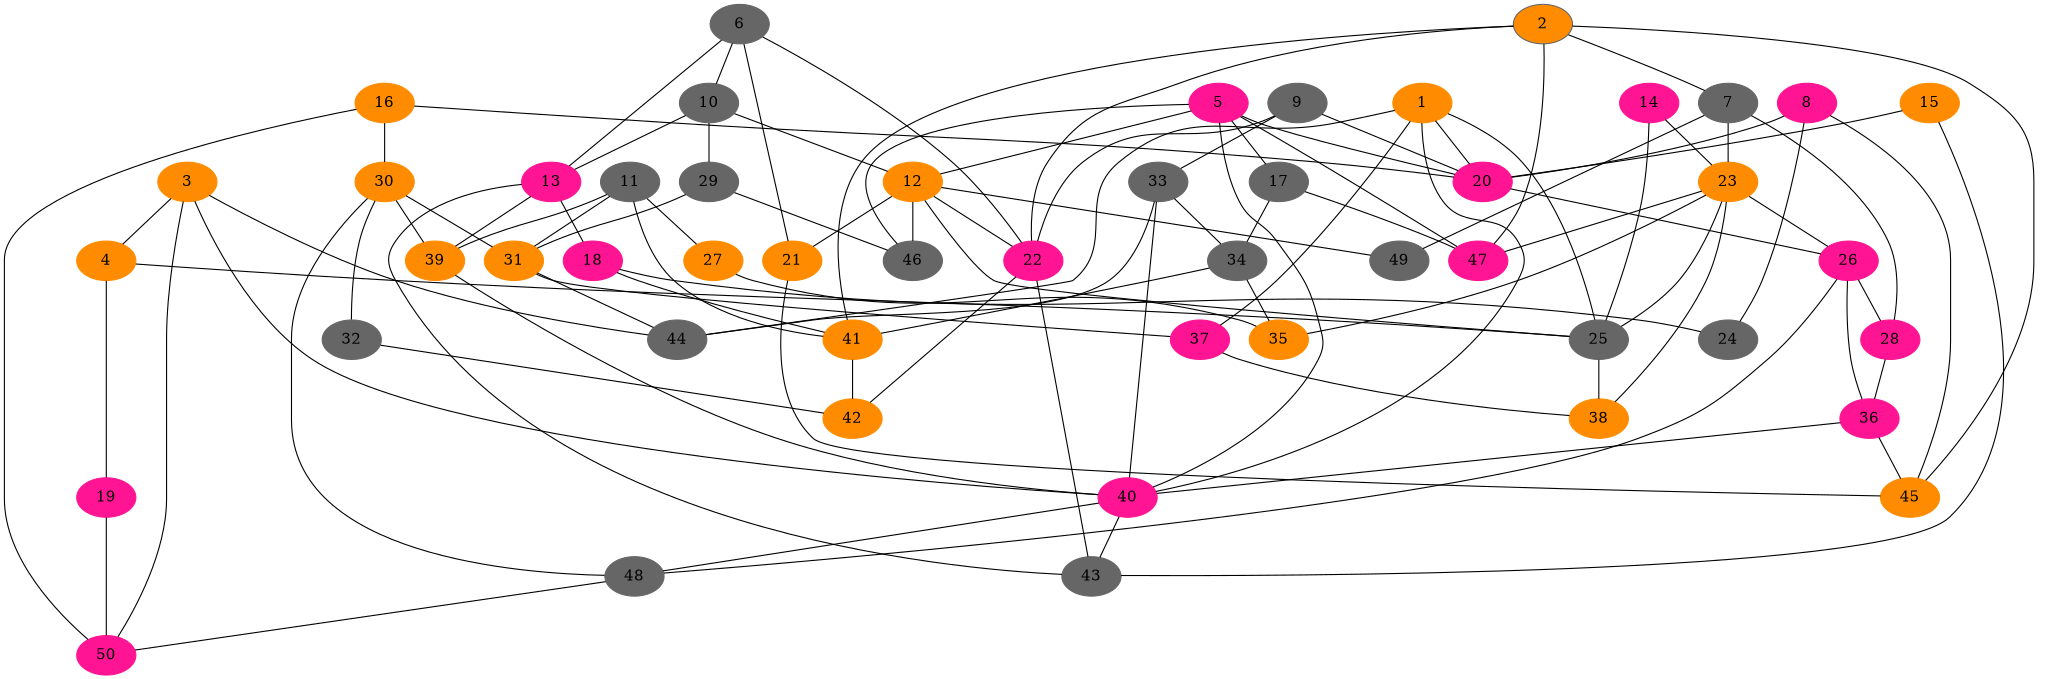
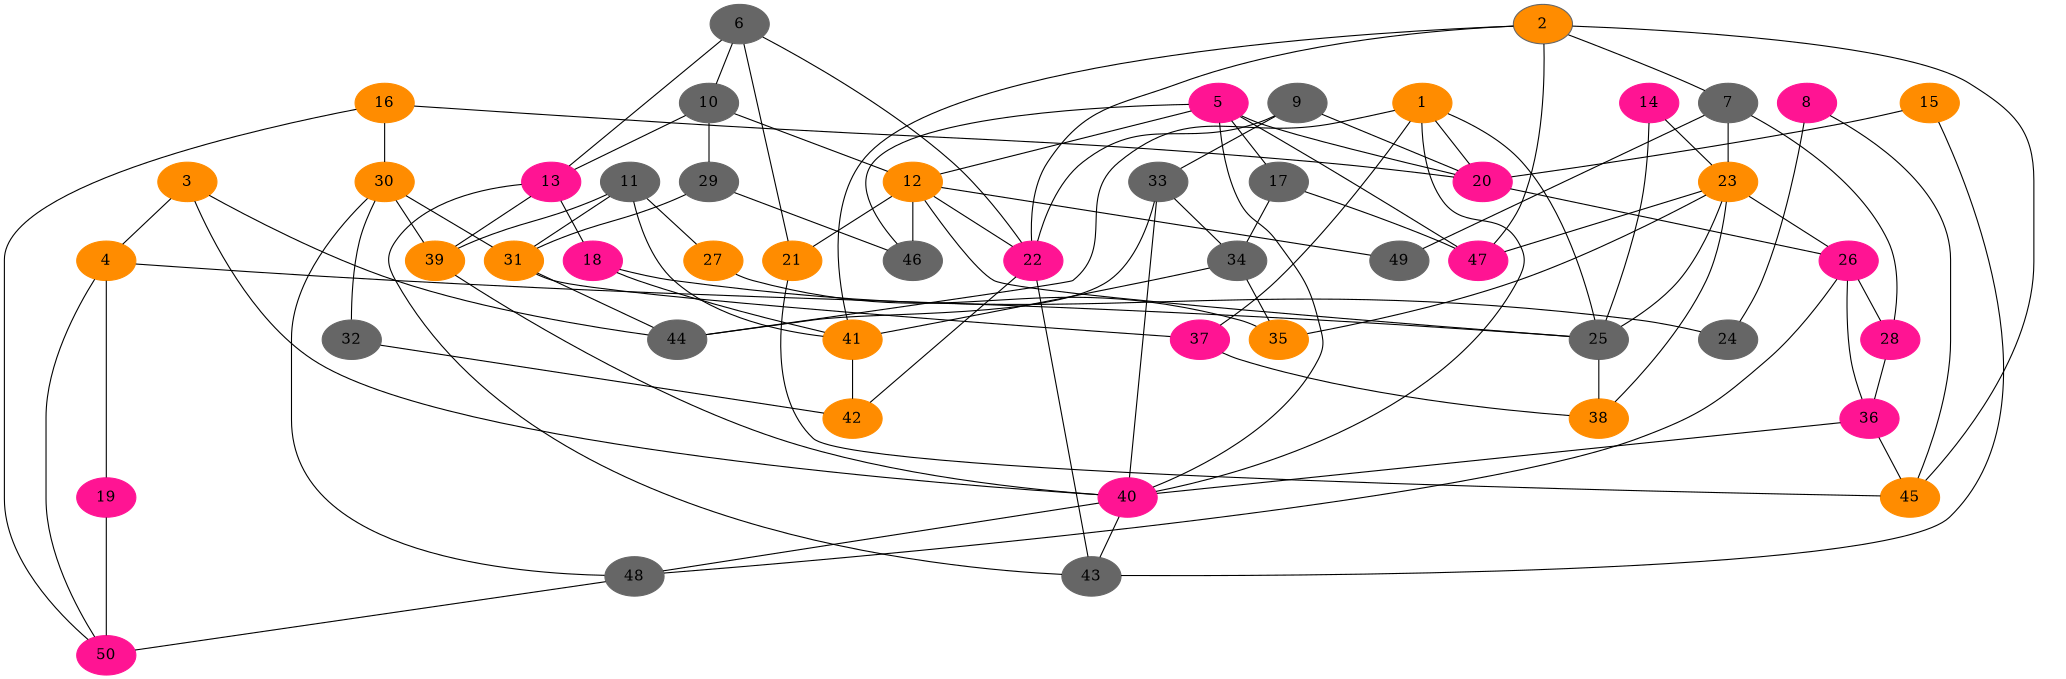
(1704, 141) -> none
(167, 424) -> (46, 458)
